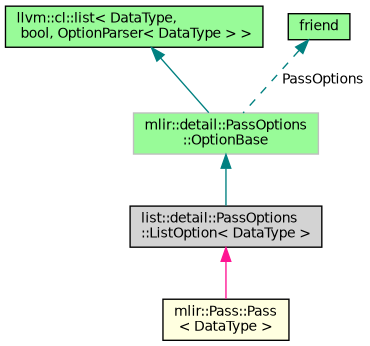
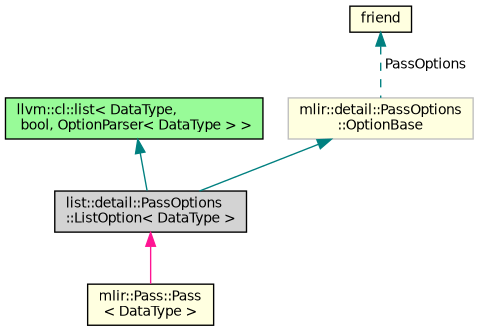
(319, 27) -> (381, 19)
(185, 85) -> (144, 172)
(226, 134) -> (381, 118)
